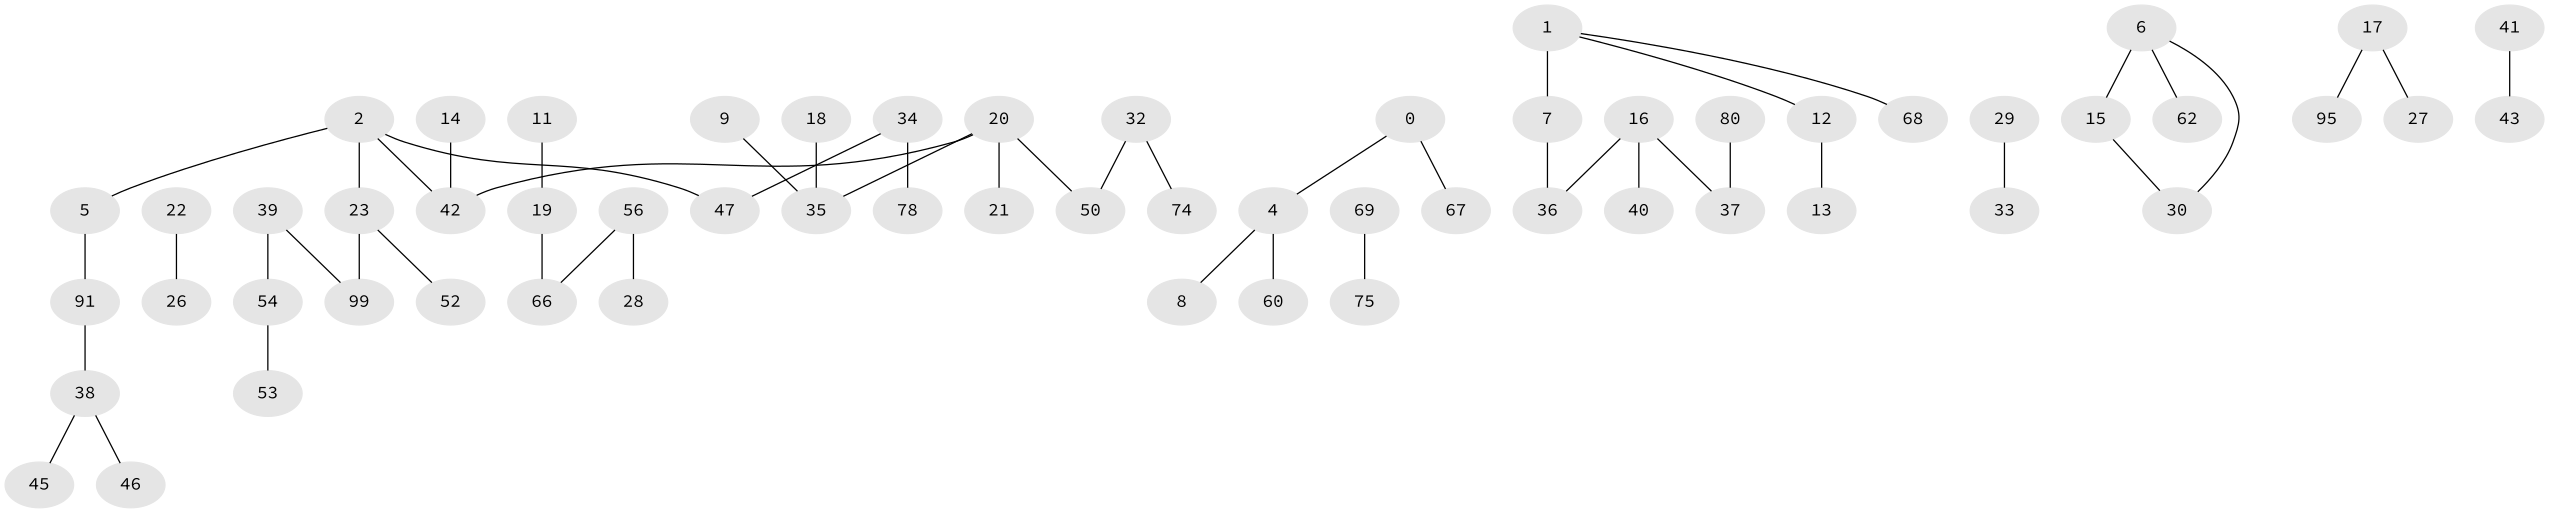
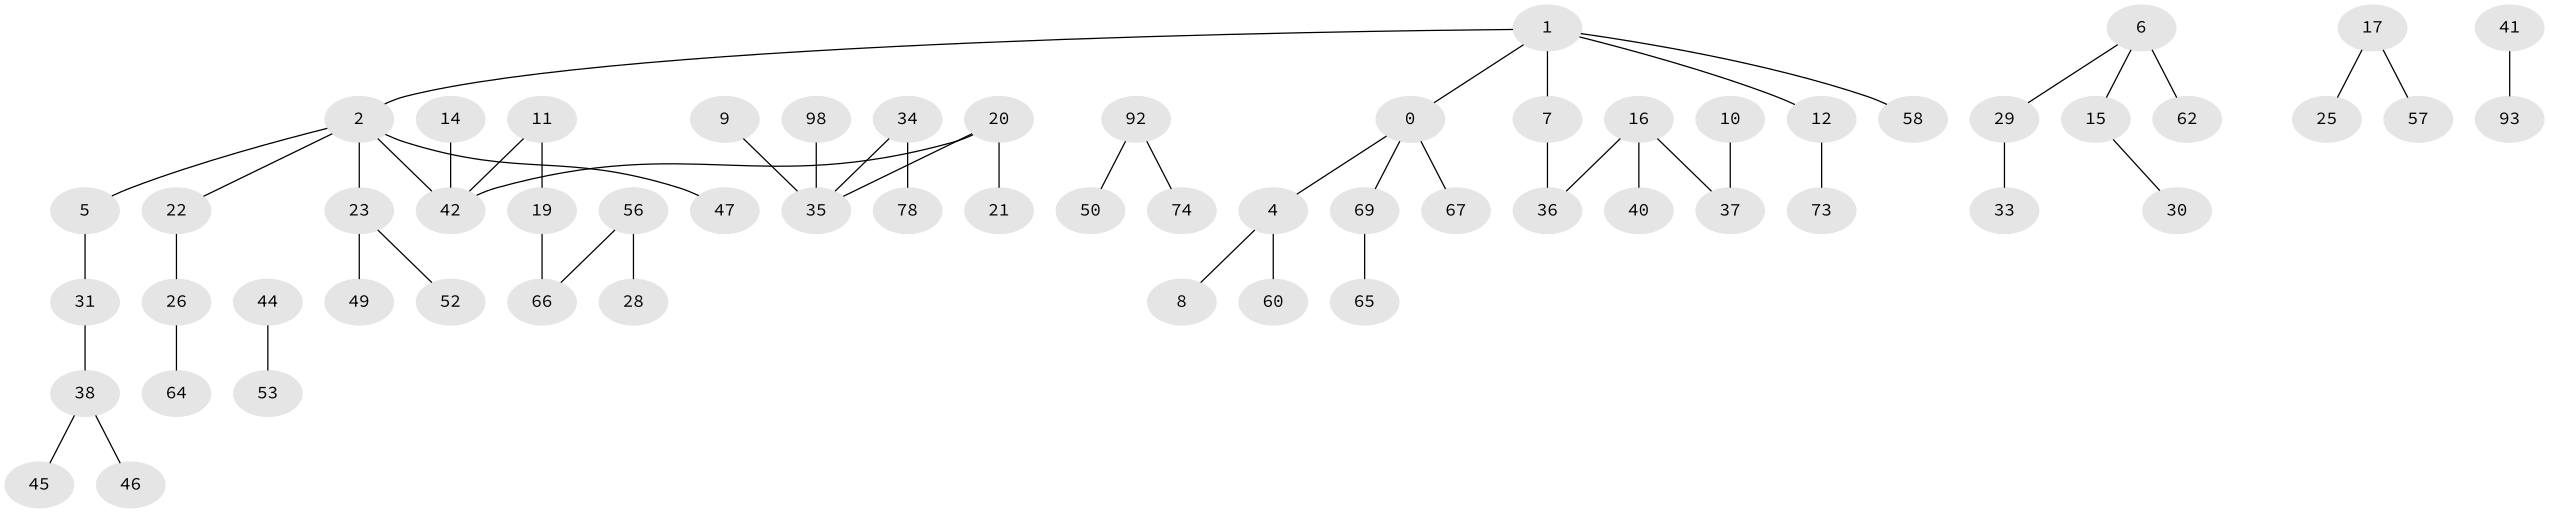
none -> (947, 44)
none -> (1479, 74)
(2237, 107) -> (2073, 74)
(816, 119) -> (816, 119)
(1136, 119) -> (1136, 119)
(1730, 119) -> (1730, 119)
(1913, 119) -> (1913, 119)
(2327, 119) -> (2327, 119)
(2418, 119) -> (2418, 119)
(2510, 119) -> (2510, 119)
(836, 156) -> (858, 169)
none -> (268, 165)
(1045, 165) -> none
none -> (1387, 165)
none -> (492, 169)
(268, 211) -> none
(1822, 211) -> (1822, 211)
(85, 302) -> (85, 302)
(268, 302) -> (268, 302)
(359, 302) -> (359, 302)
(1365, 302) -> (1365, 302)
none -> (176, 394)
